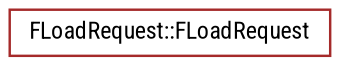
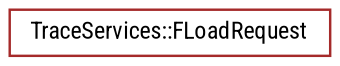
(170, 33) -> (170, 33)
